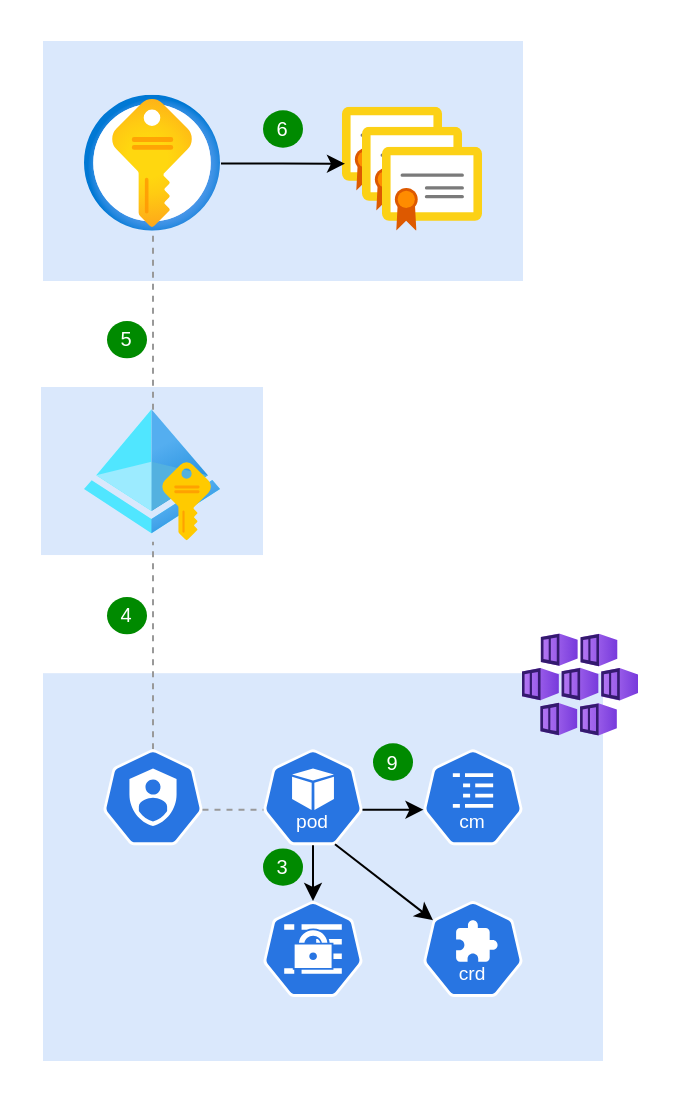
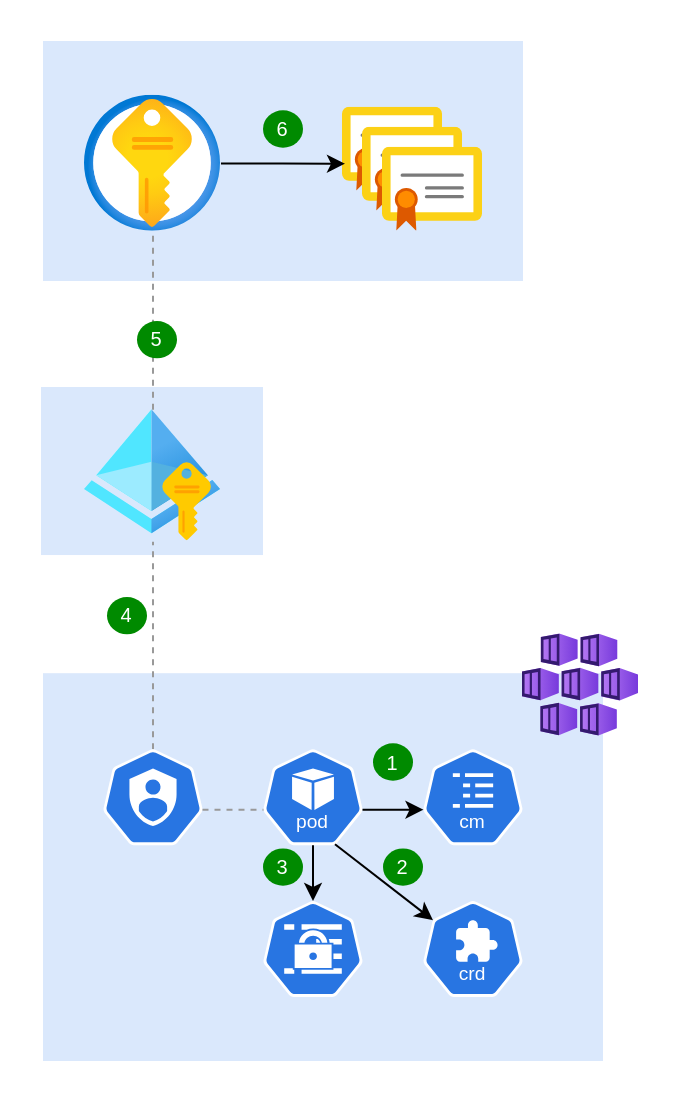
(127, 340) -> (157, 340)
(393, 763) -> (393, 763)
none -> (403, 867)
